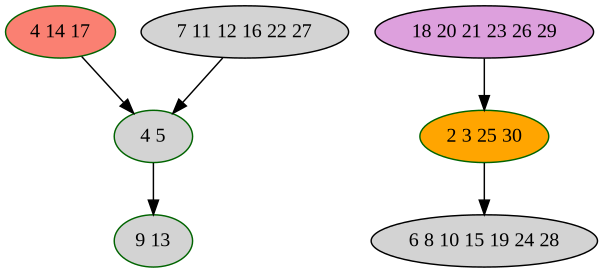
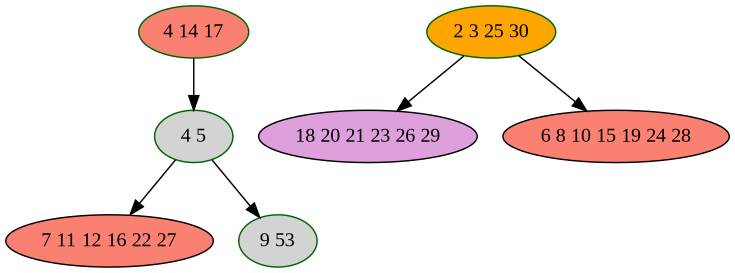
(245, 32) -> (110, 241)
(484, 77) -> (436, 79)
(203, 80) -> (158, 181)
(153, 241) -> (278, 241)
(484, 241) -> (616, 136)
